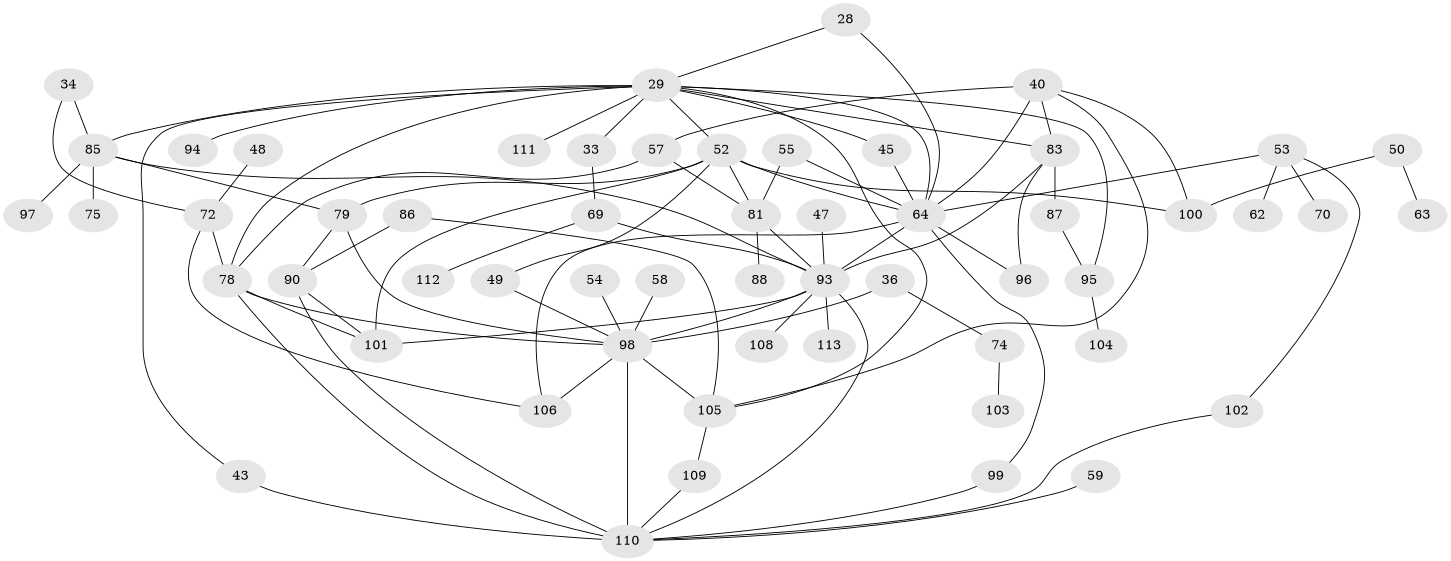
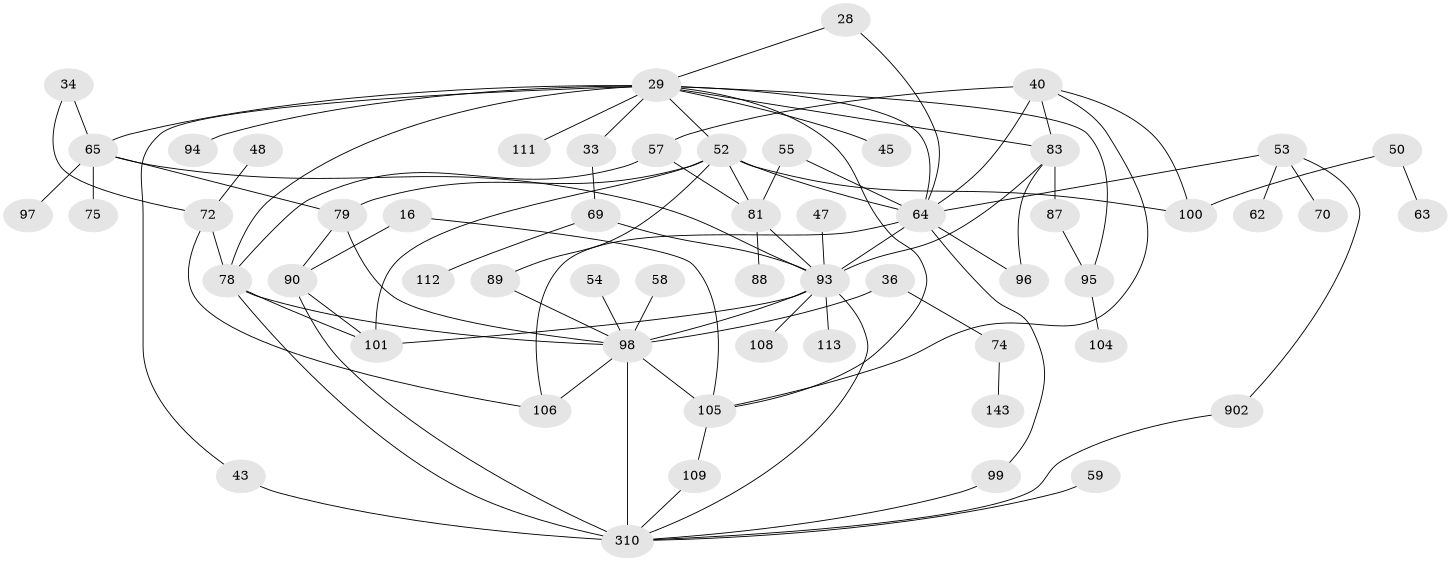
(93, 150) -> (93, 150)
(904, 183) -> none
(408, 216) -> (408, 216)
(495, 281) -> (495, 281)
(998, 411) -> (998, 411)
(1237, 411) -> (1237, 411)
(628, 542) -> (628, 542)
